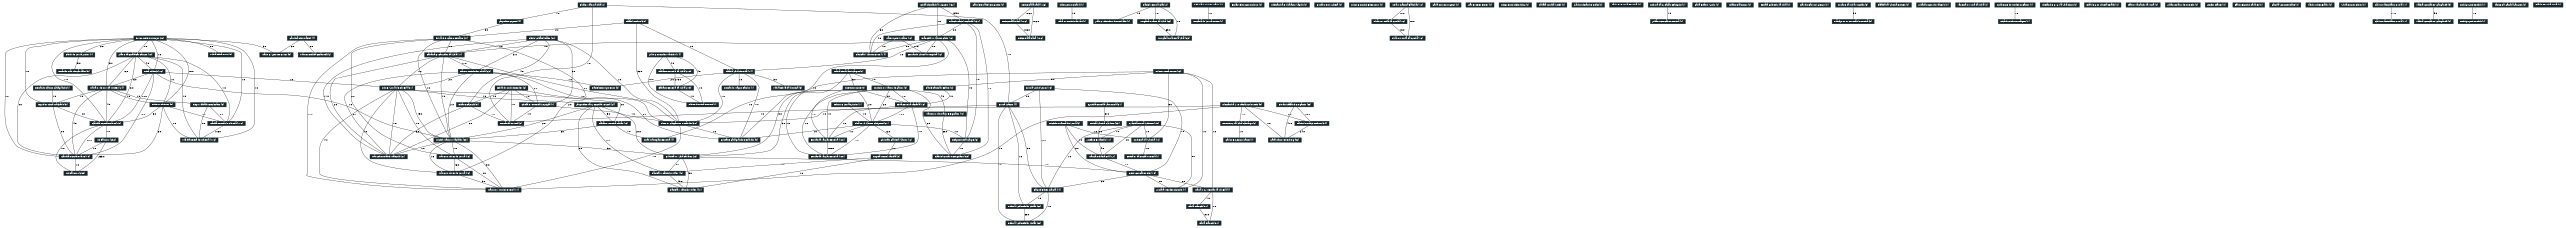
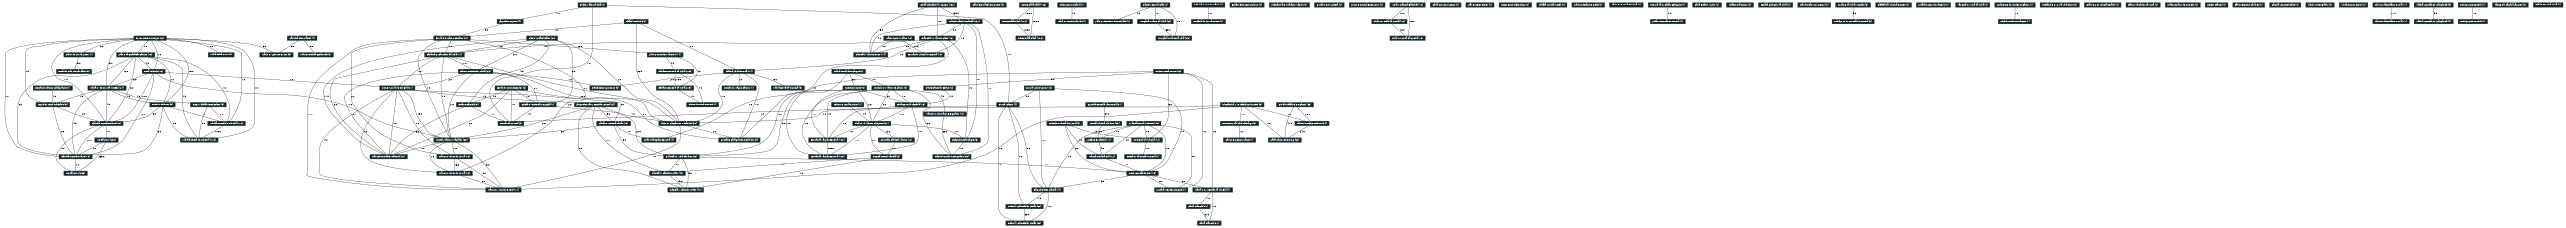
(931, 47) -> (956, 43)
(652, 89) -> (563, 46)
(583, 96) -> (583, 96)
(780, 114) -> (780, 114)
(805, 132) -> (872, 142)
(567, 146) -> (632, 151)
none -> (1165, 149)
